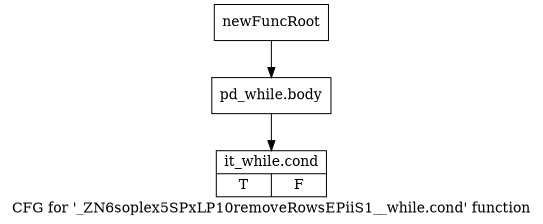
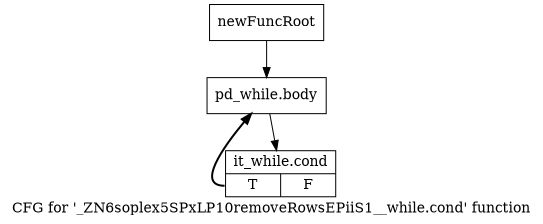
none -> (220, 155)
